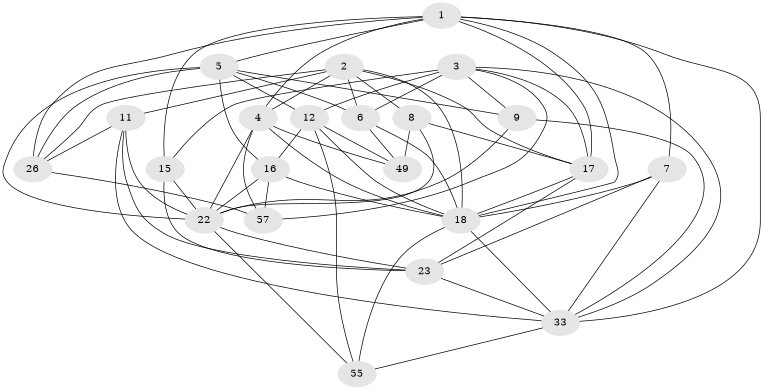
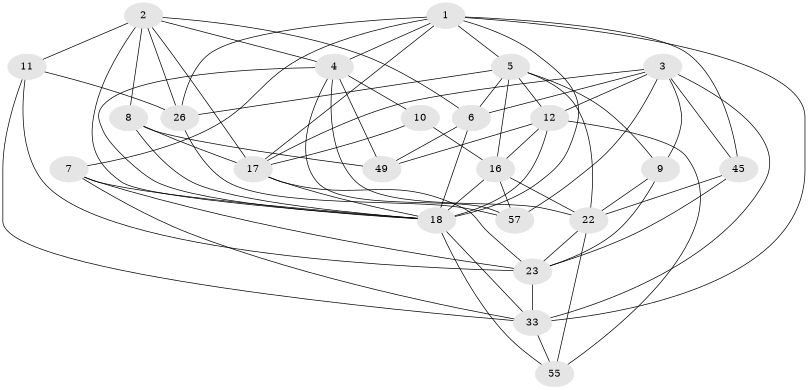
none -> (420, 118)
(165, 169) -> (739, 169)
(139, 182) -> none
(703, 183) -> (612, 235)
(354, 202) -> (258, 200)
